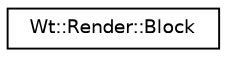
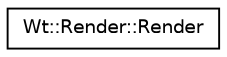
(113, 29) -> (113, 29)
